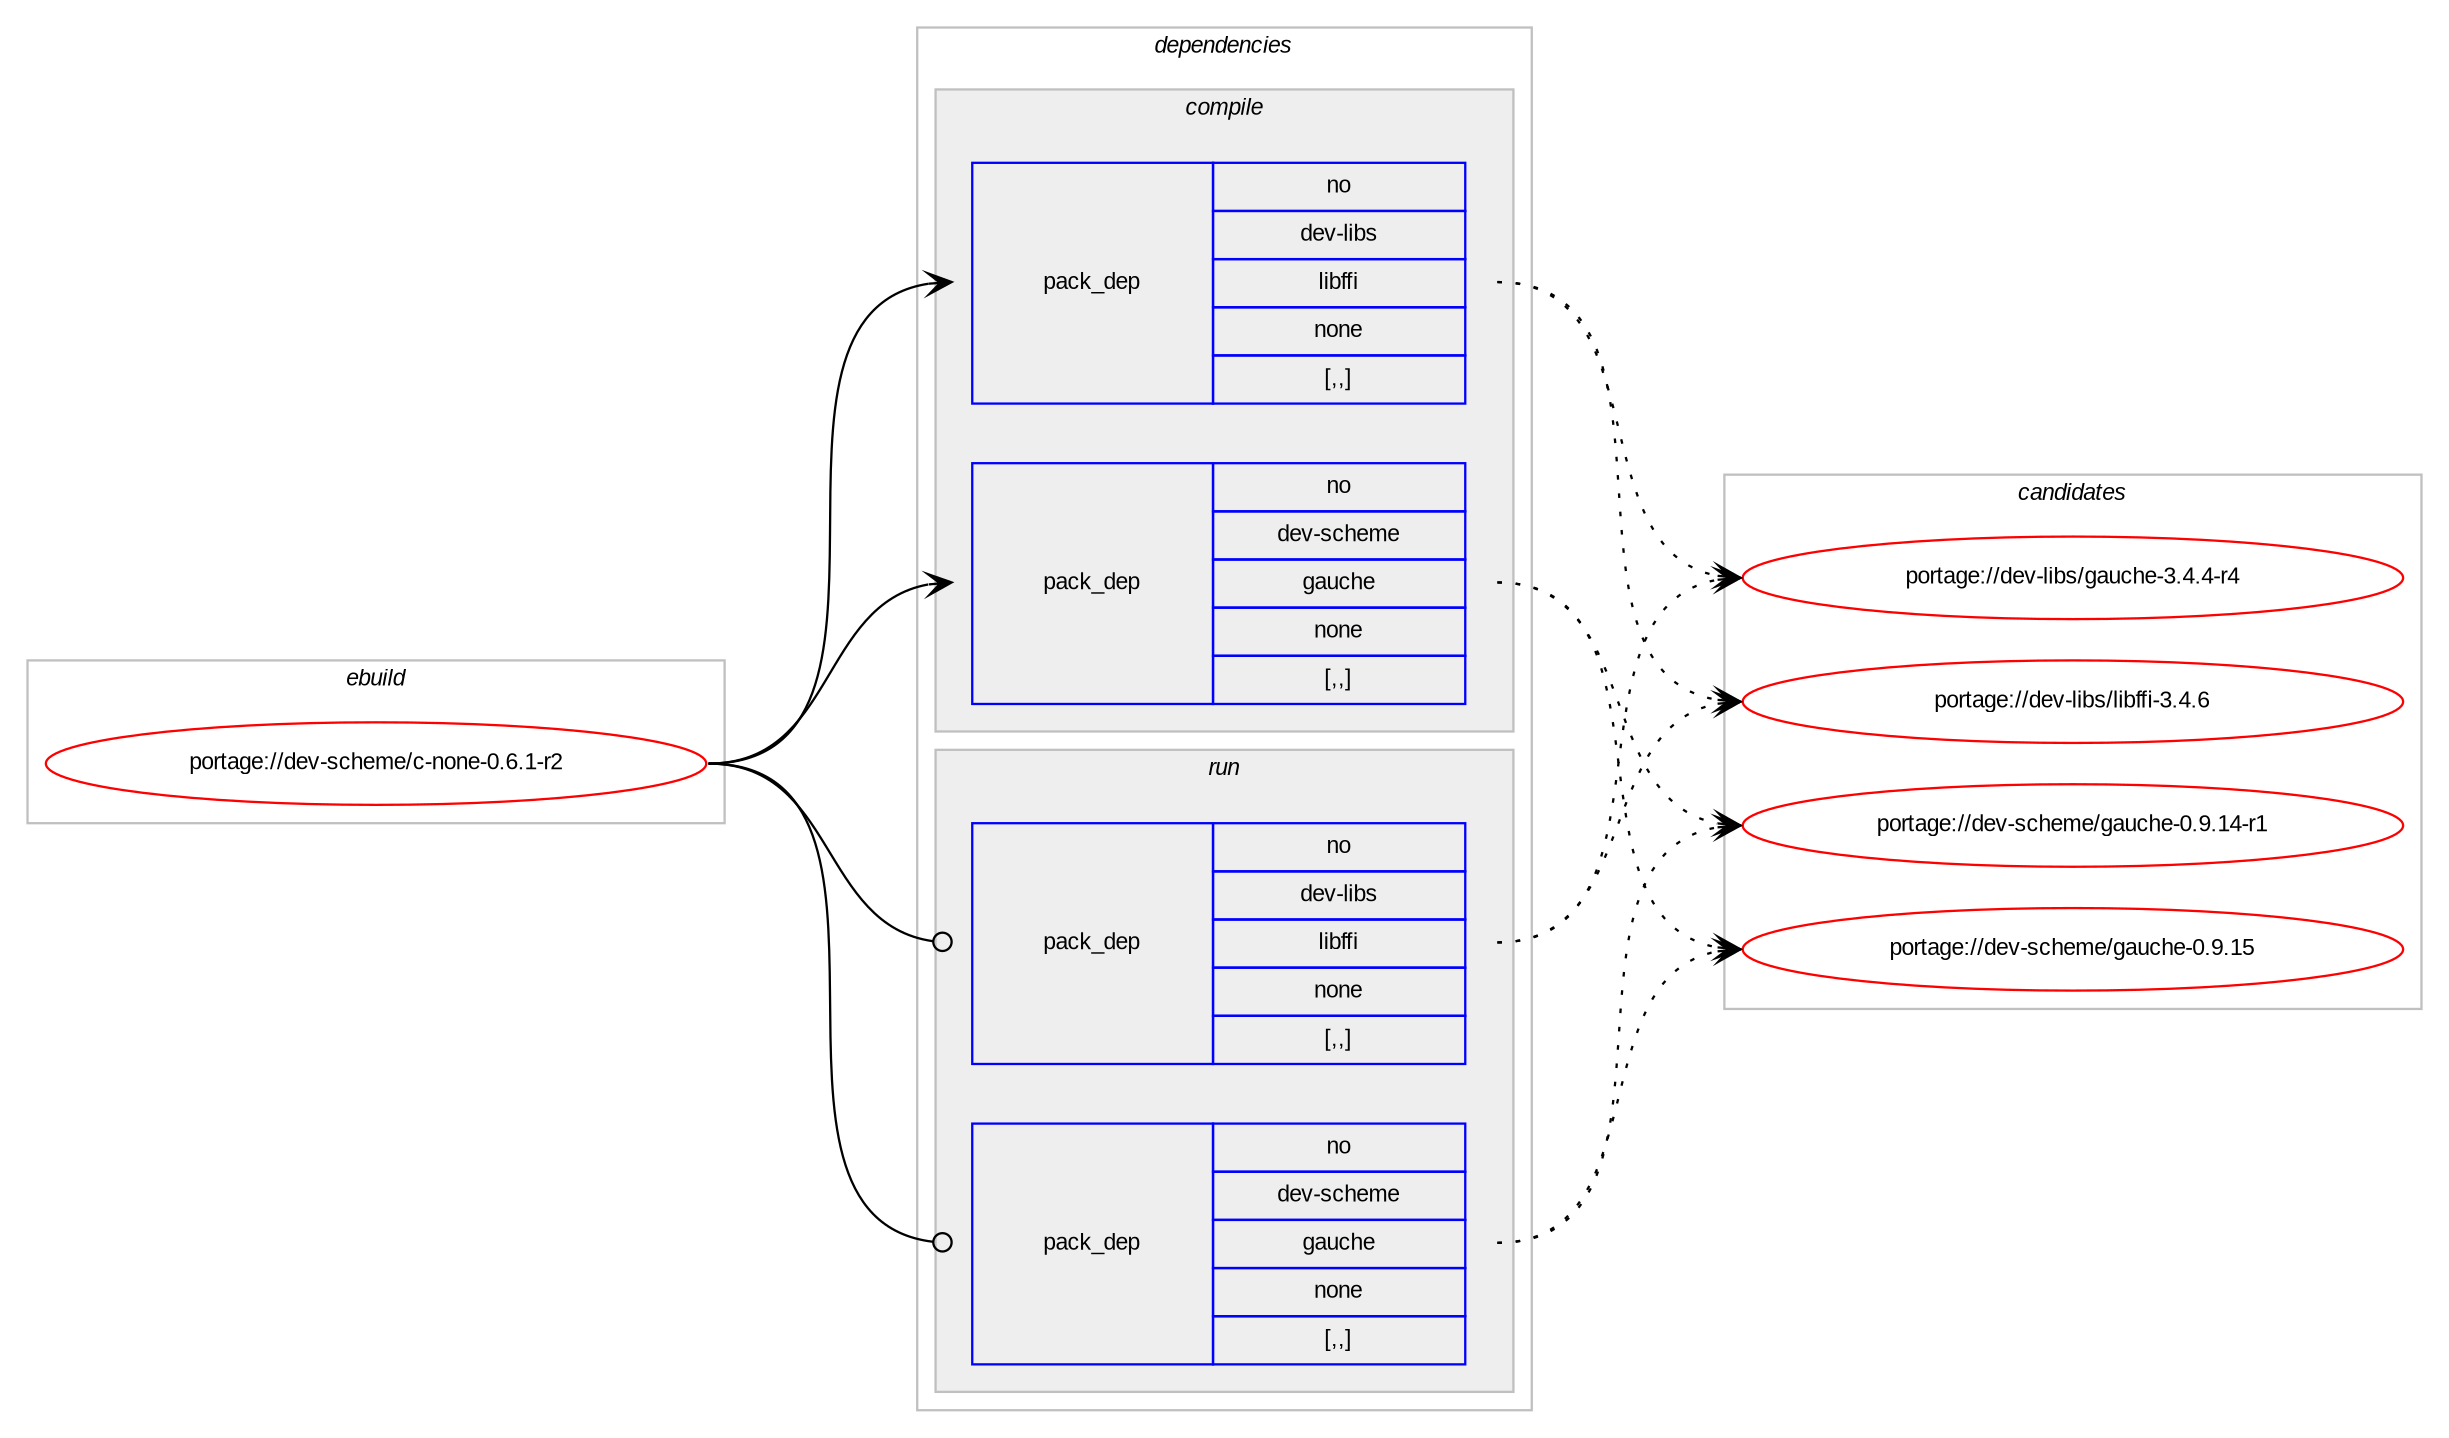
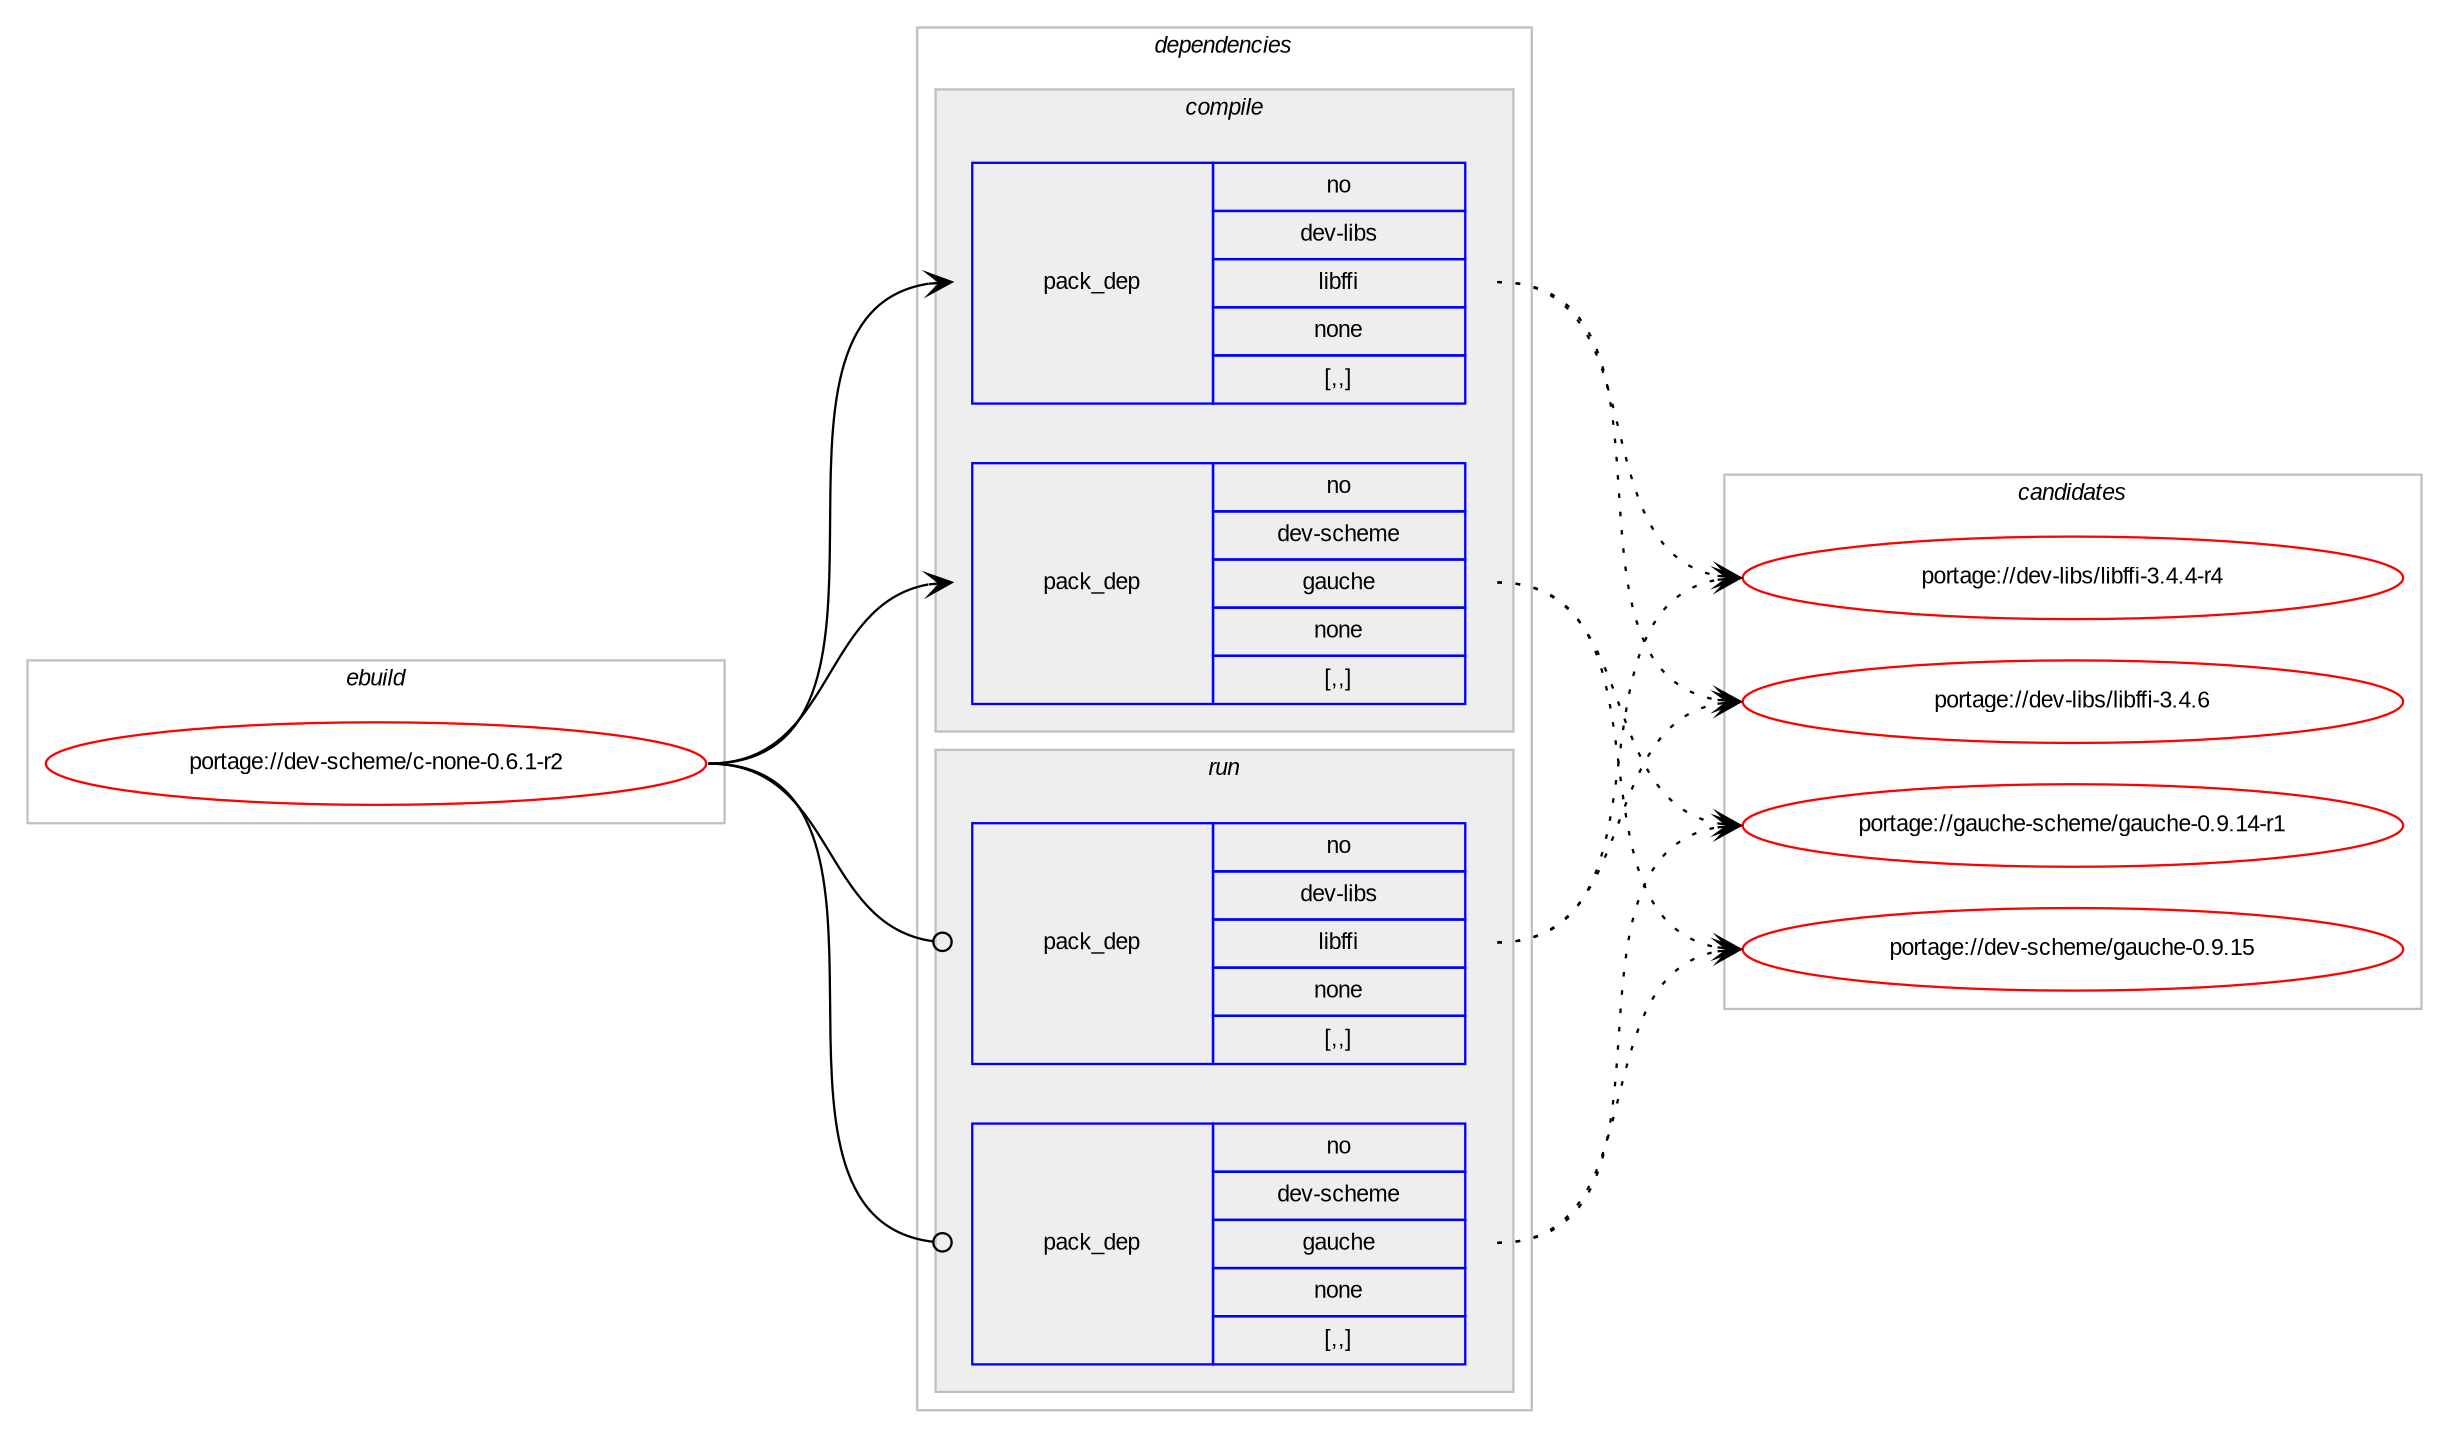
(2073, 578) -> (2073, 578)
(2073, 826) -> (2073, 826)
